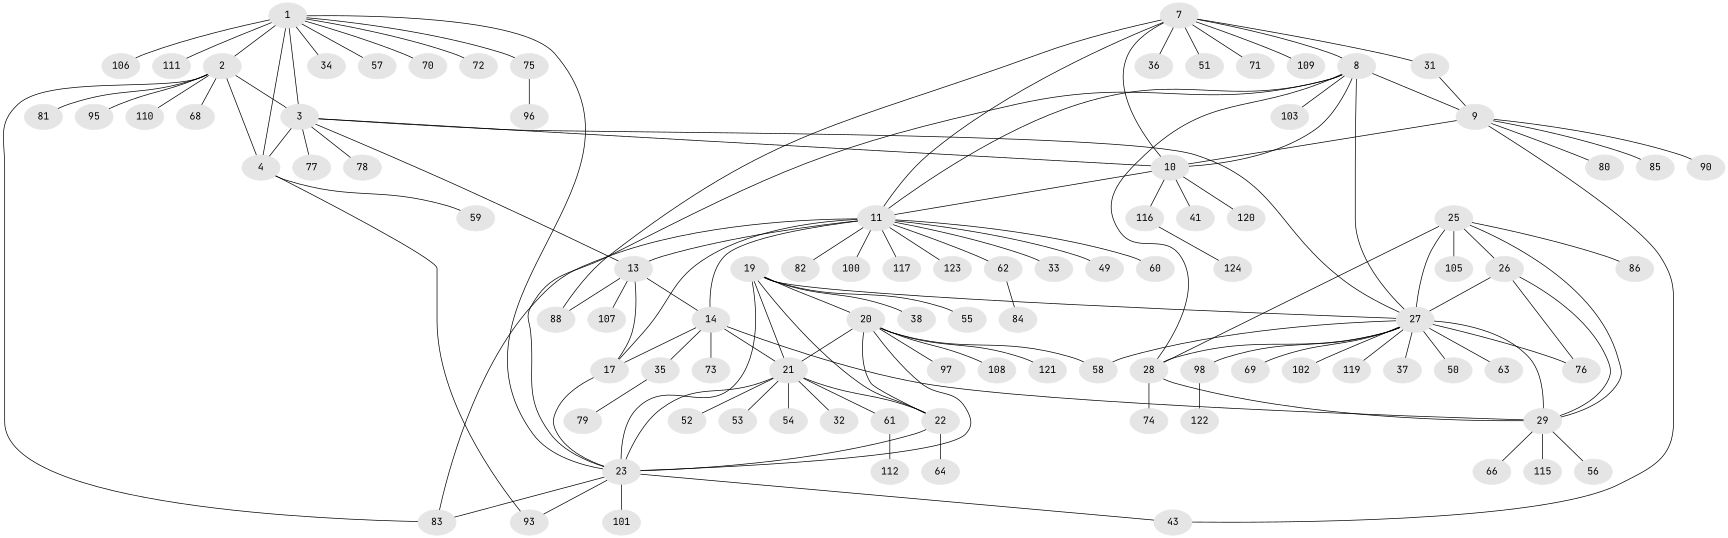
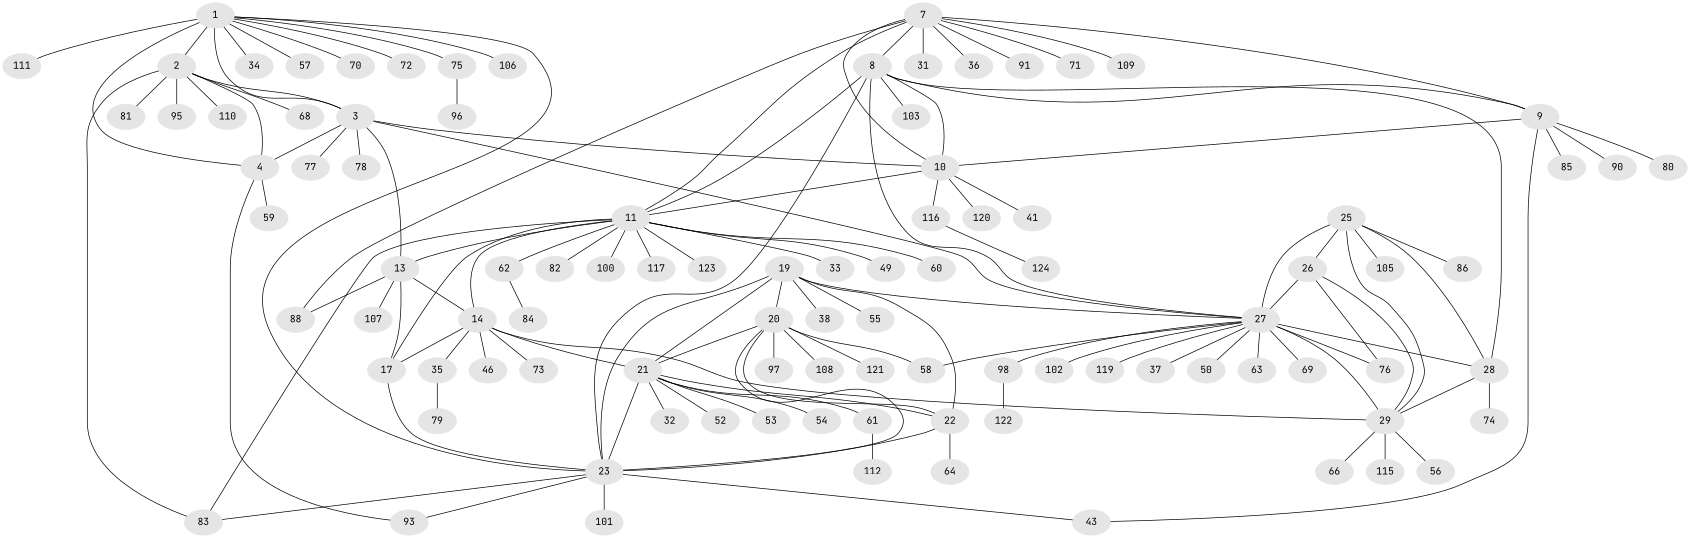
(1205, 66) -> (1025, 66)
(1452, 92) -> (1236, 49)
none -> (488, 370)
